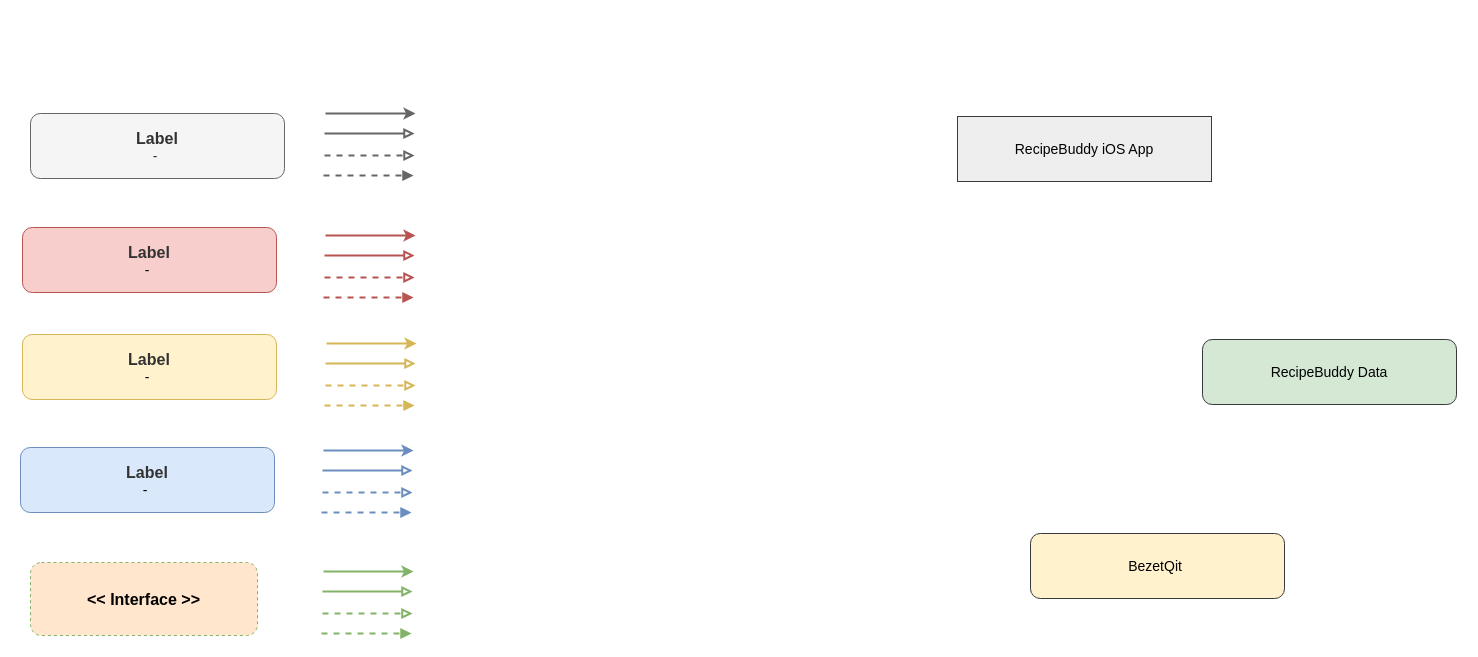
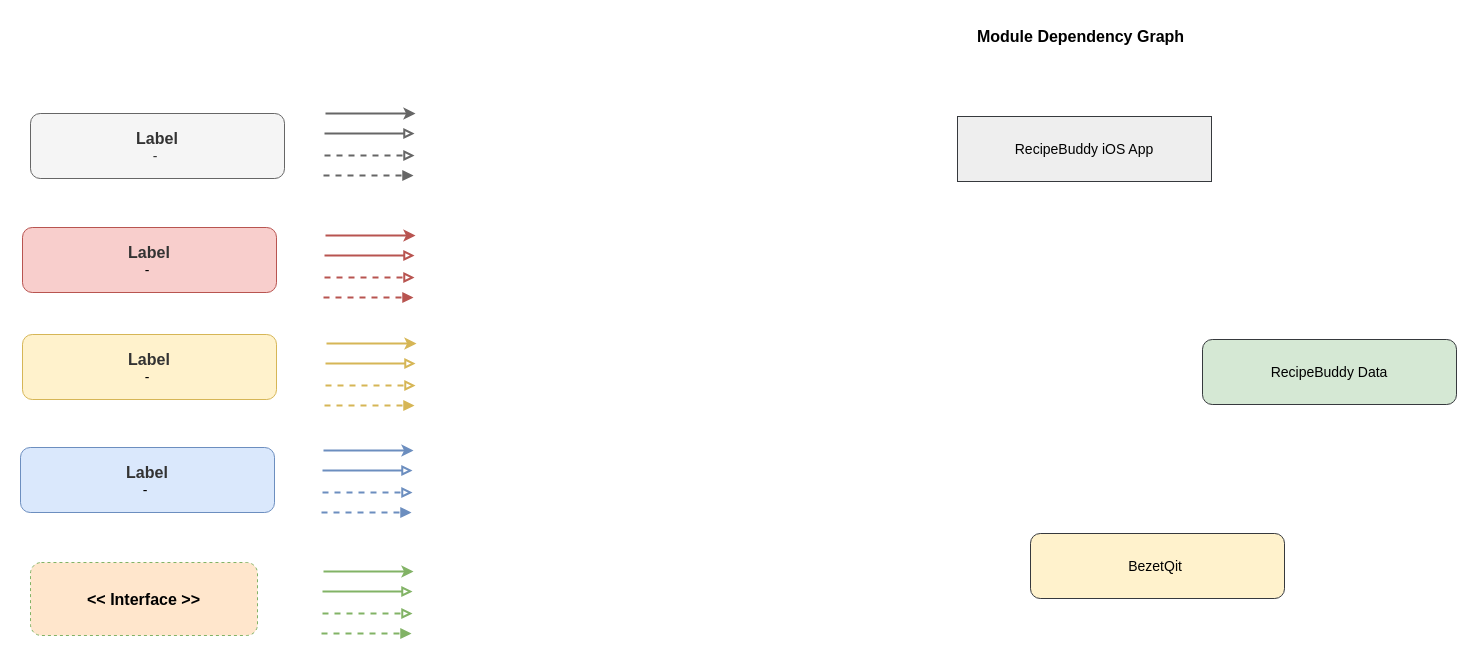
none -> (1081, 36)
